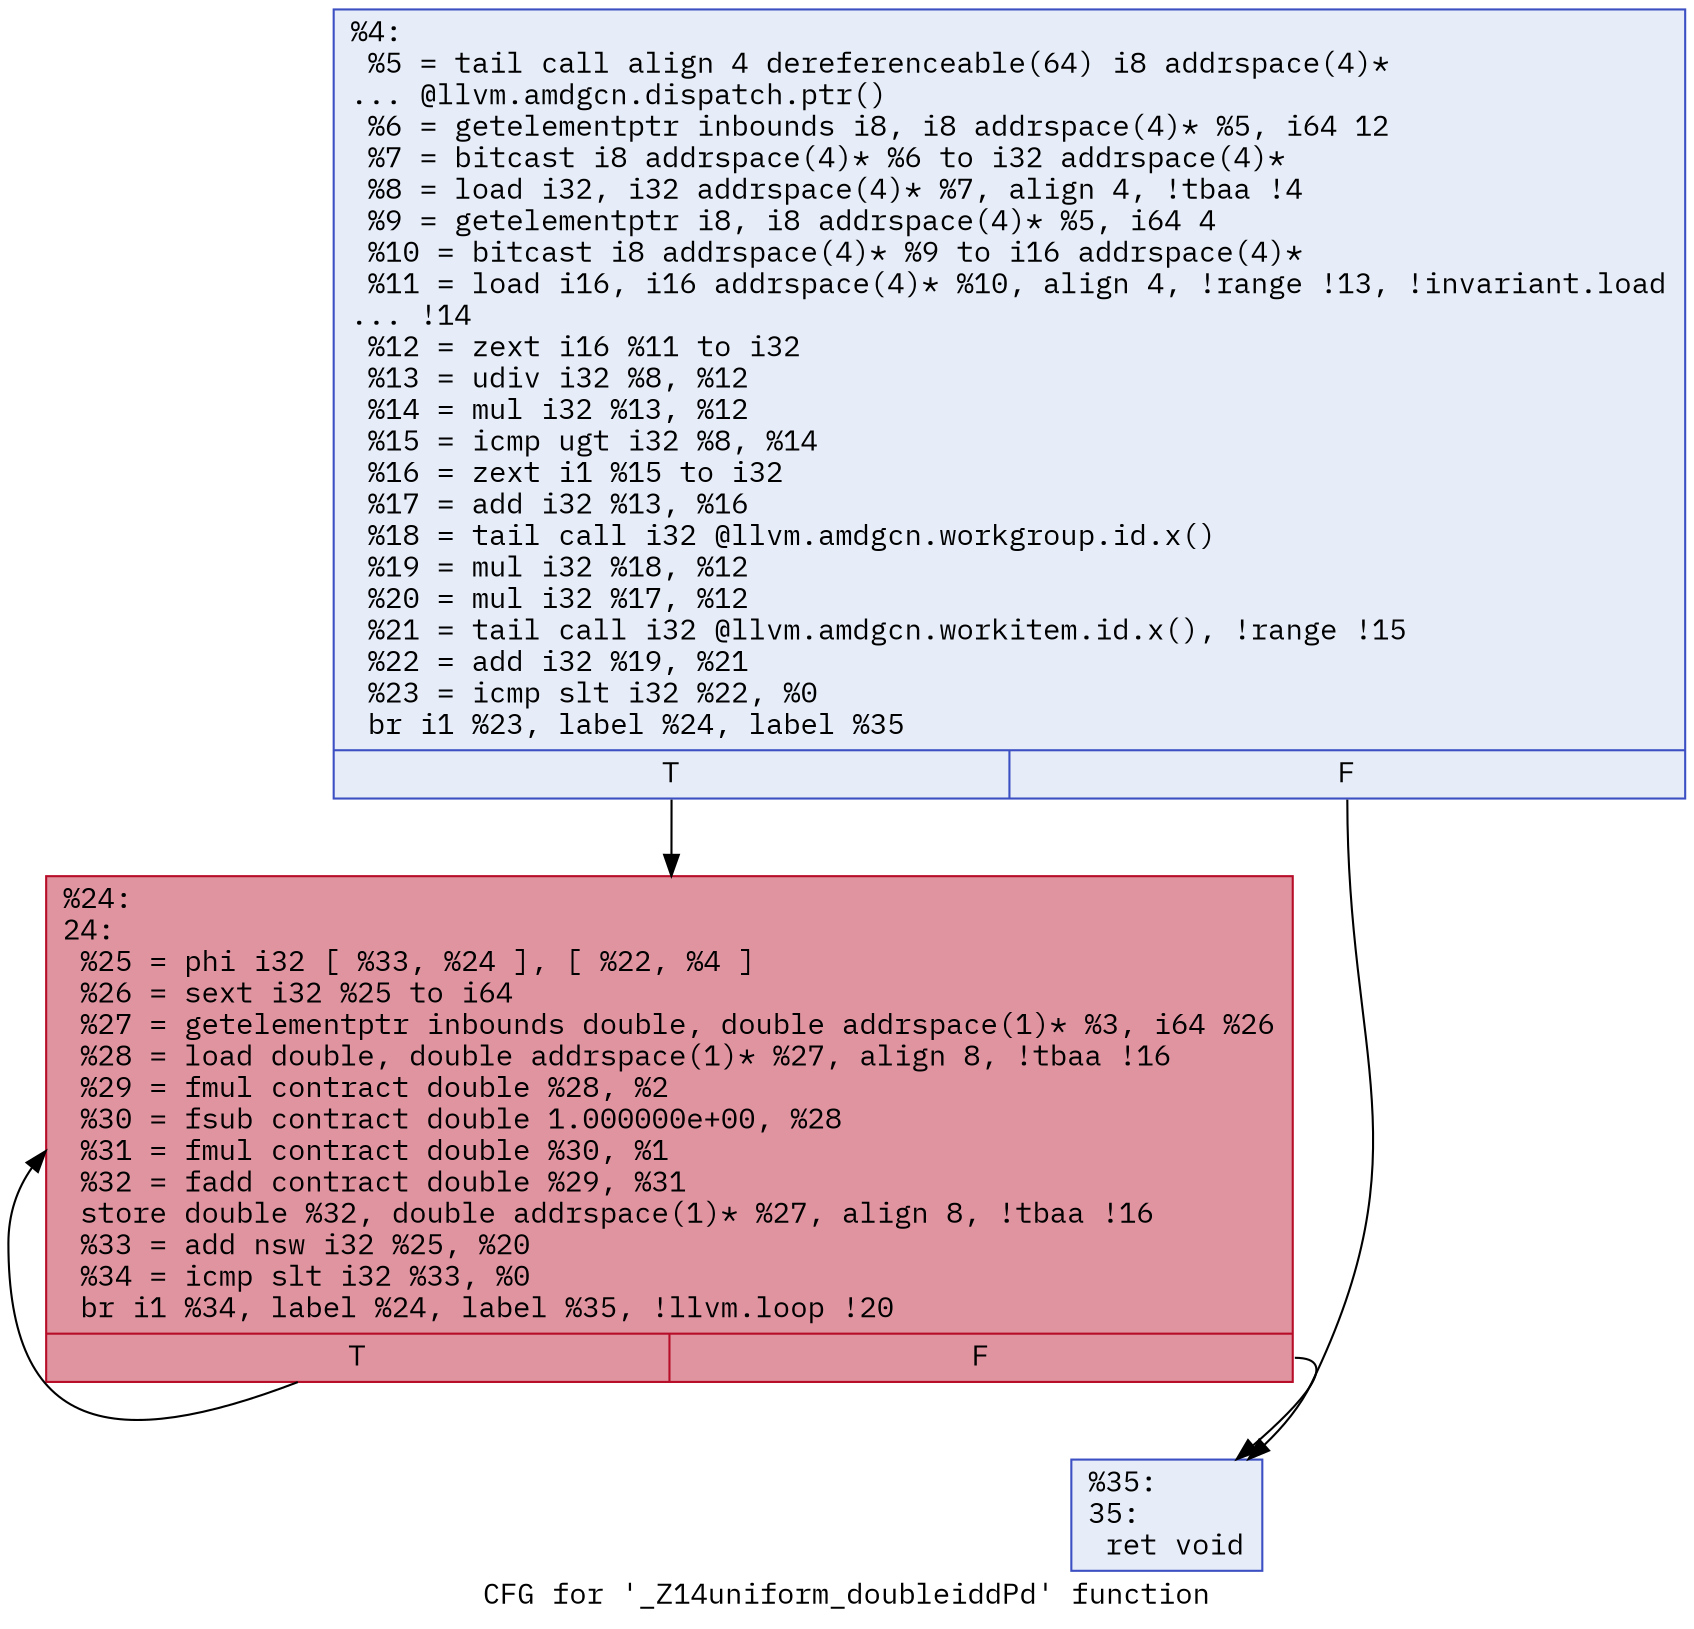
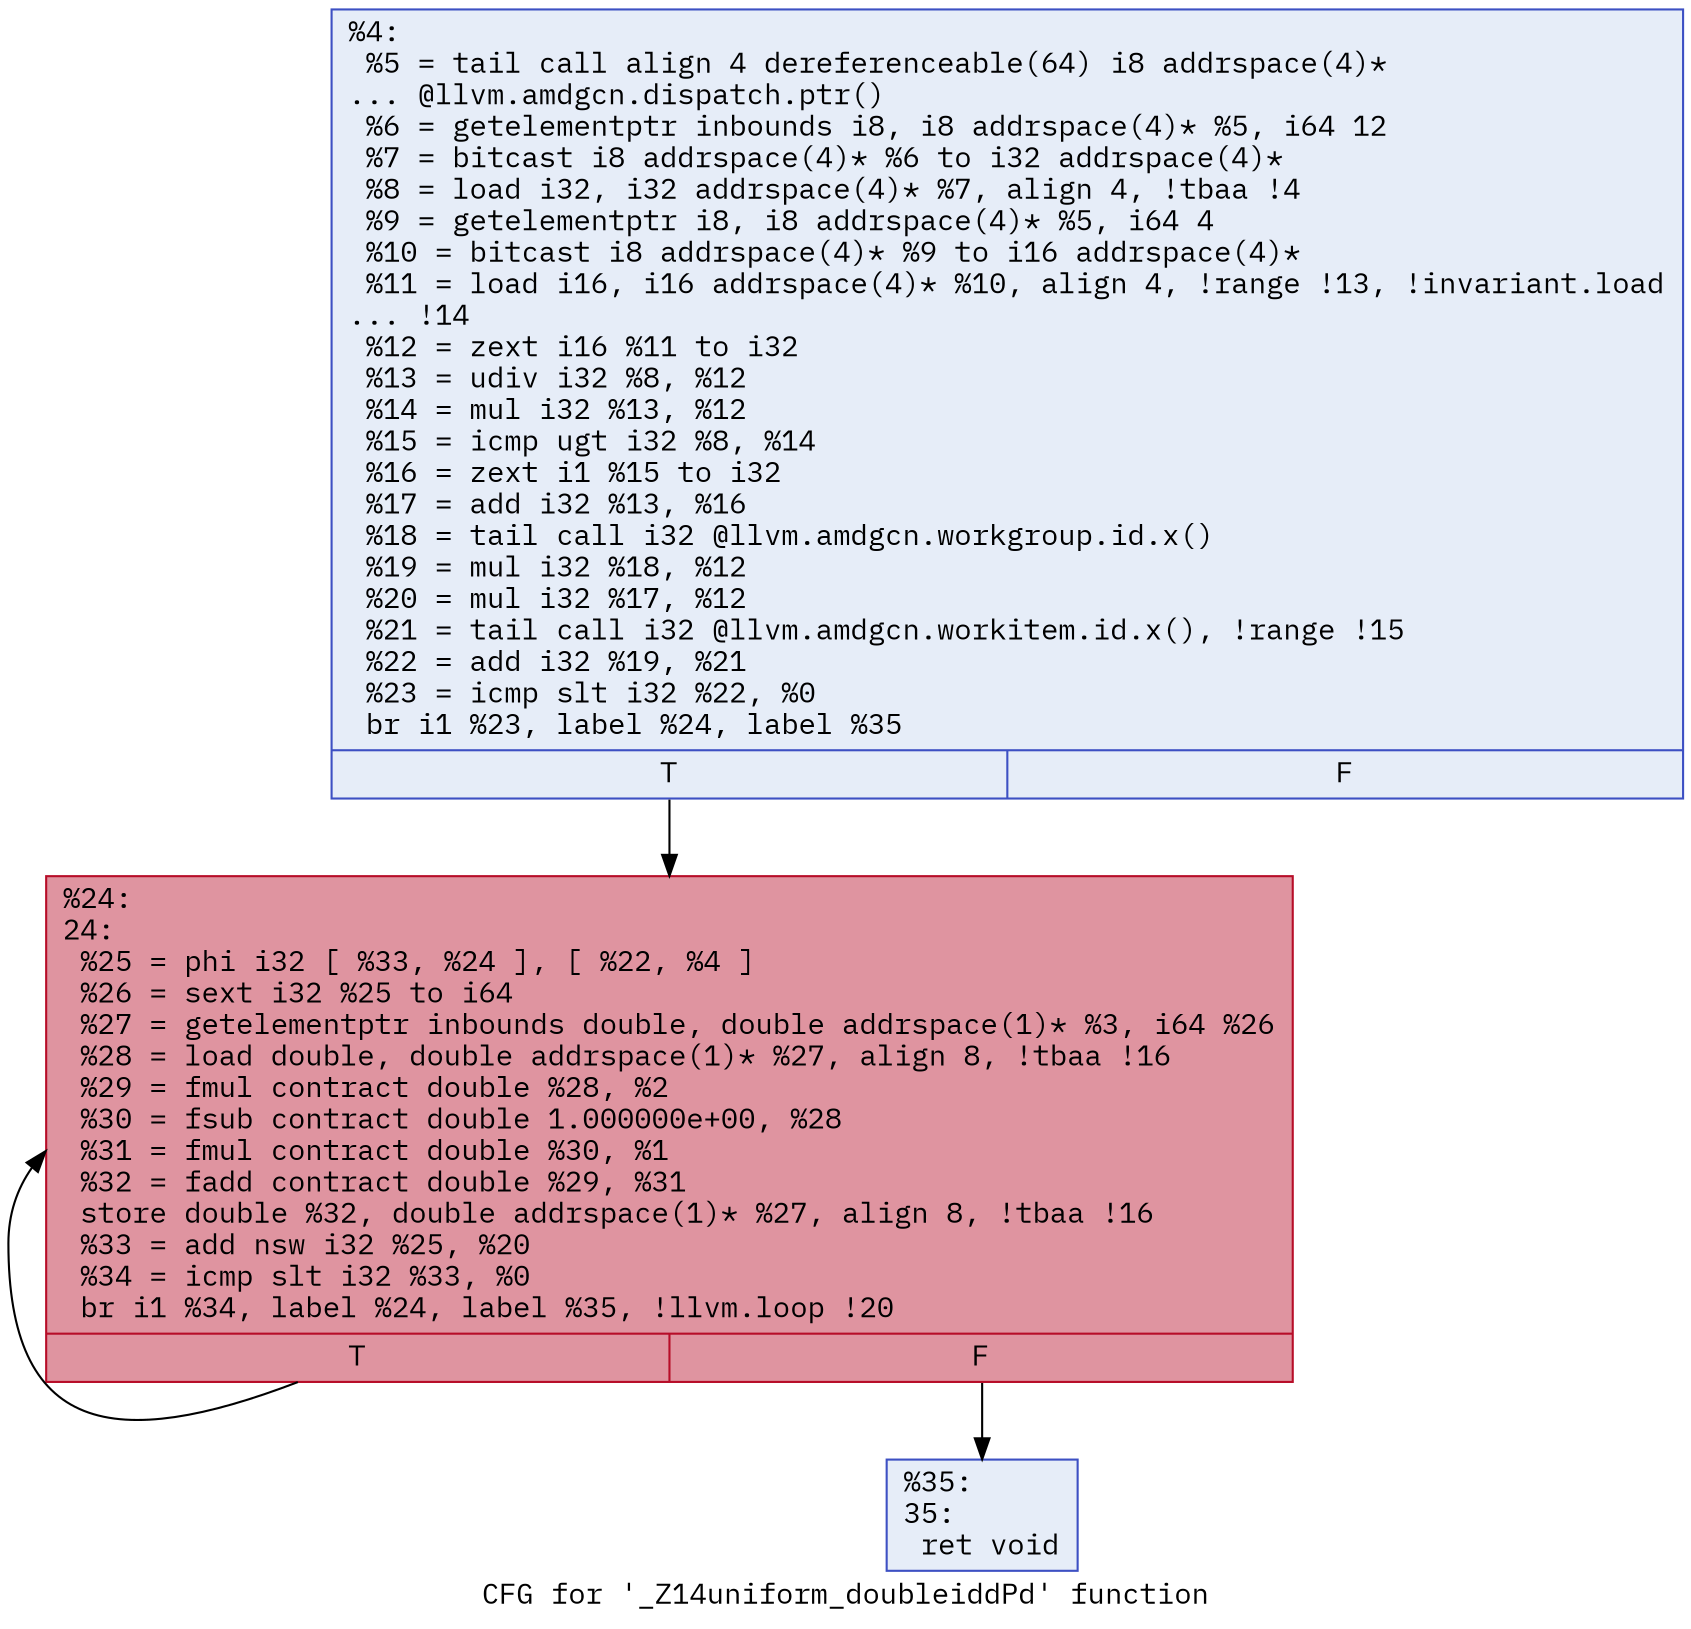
(1372, 1135) -> none
